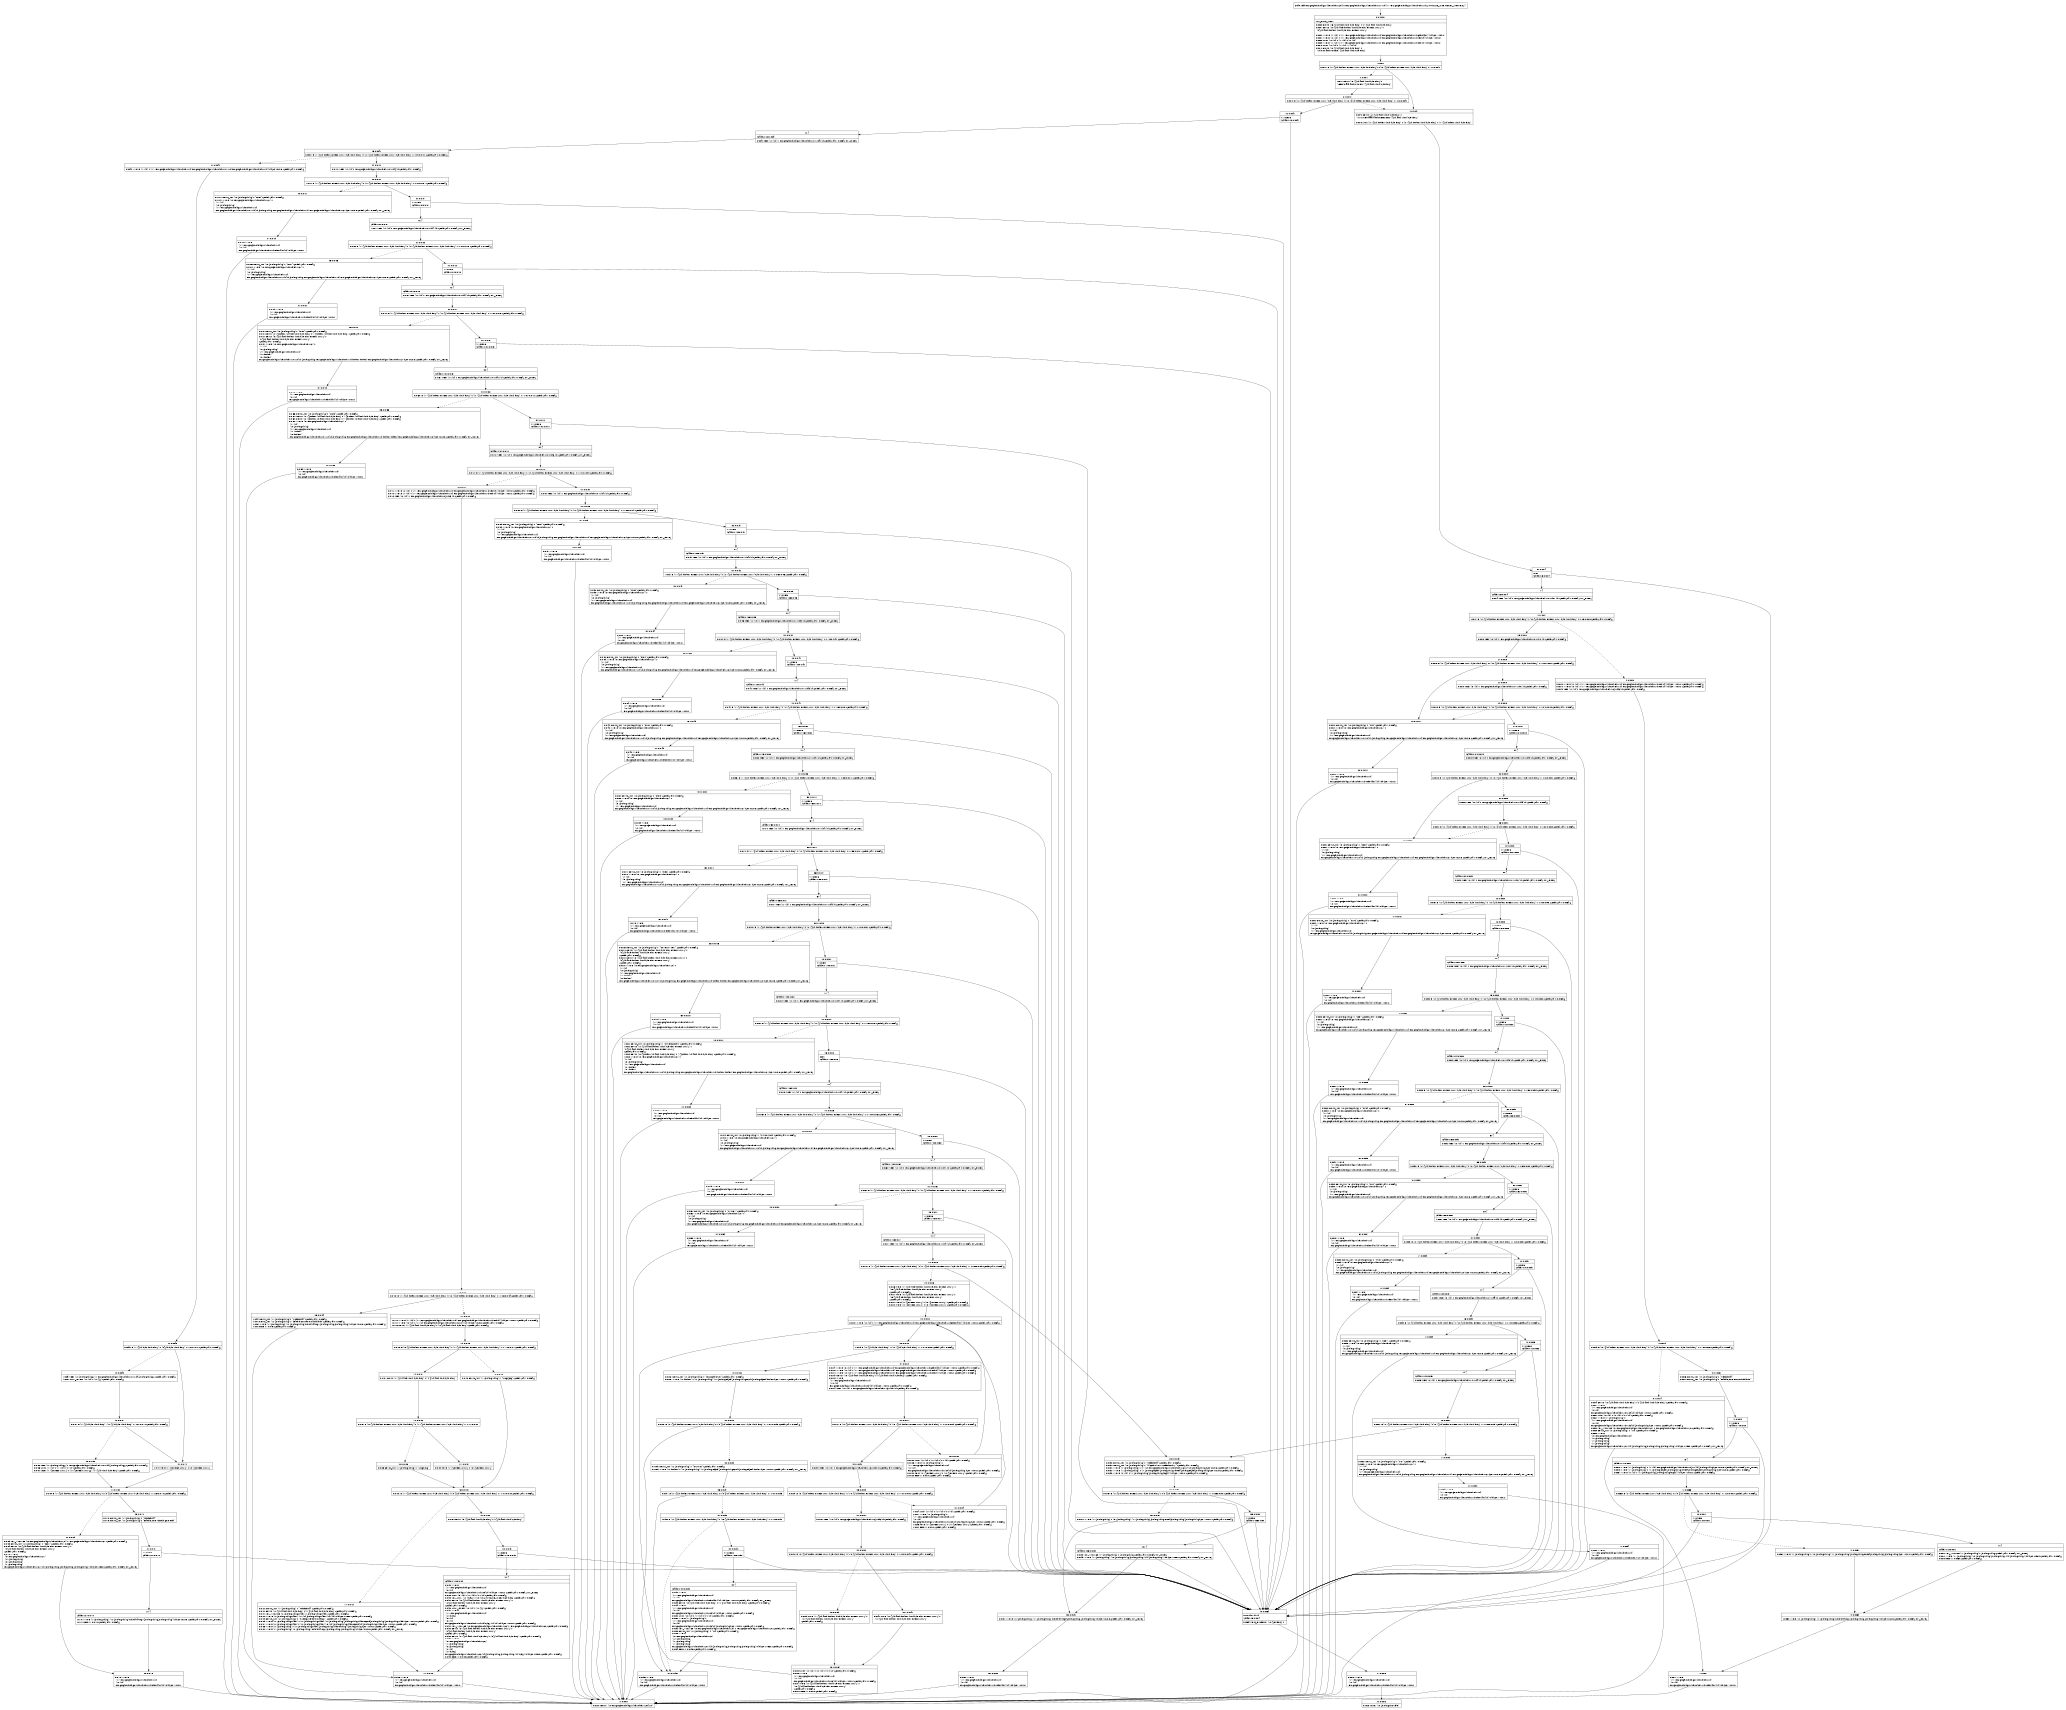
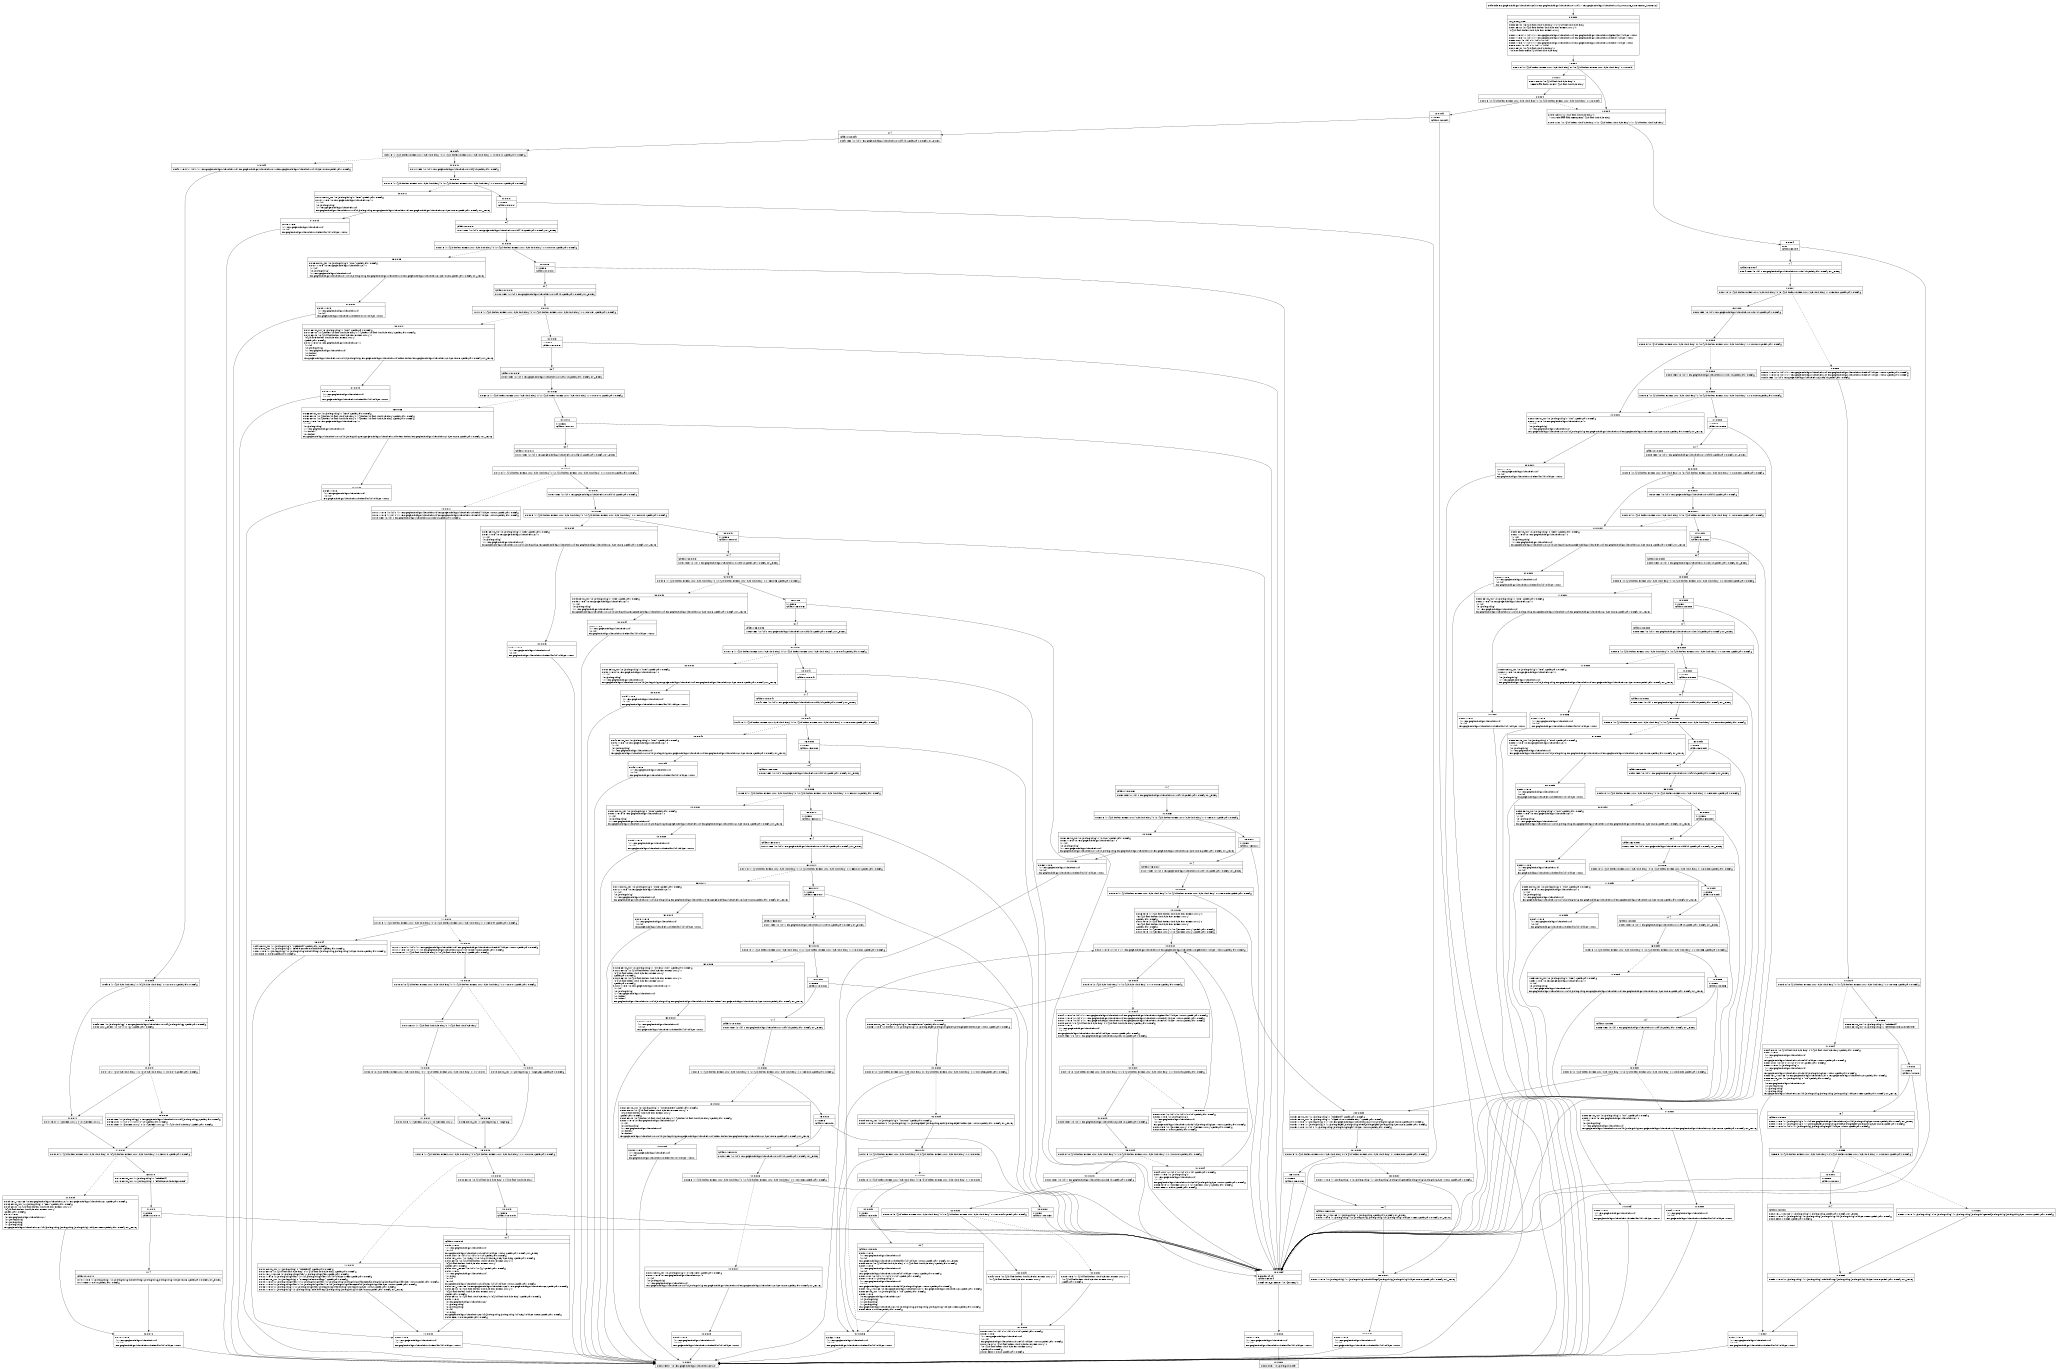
(822, 1057) -> (820, 1121)
(932, 1151) -> none
